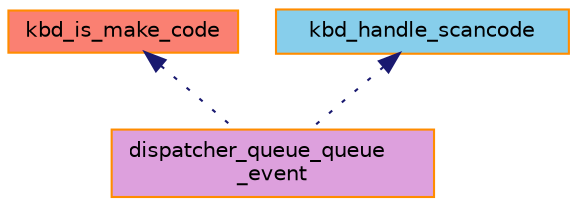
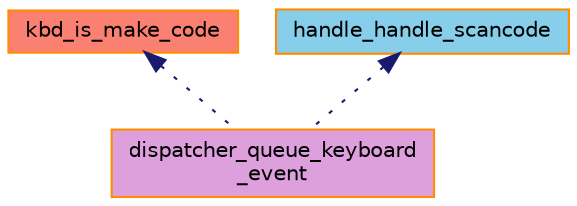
(422, 32) -> (422, 32)
(273, 163) -> (273, 163)
